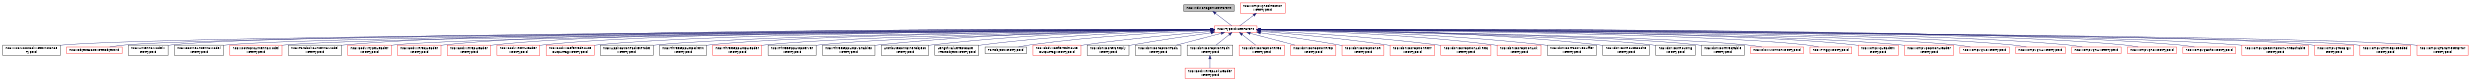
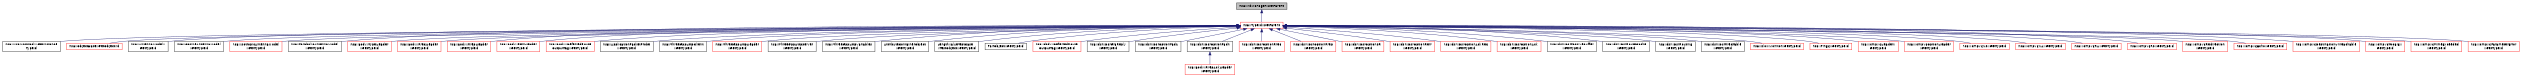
(1247, 21) -> (1735, 30)
